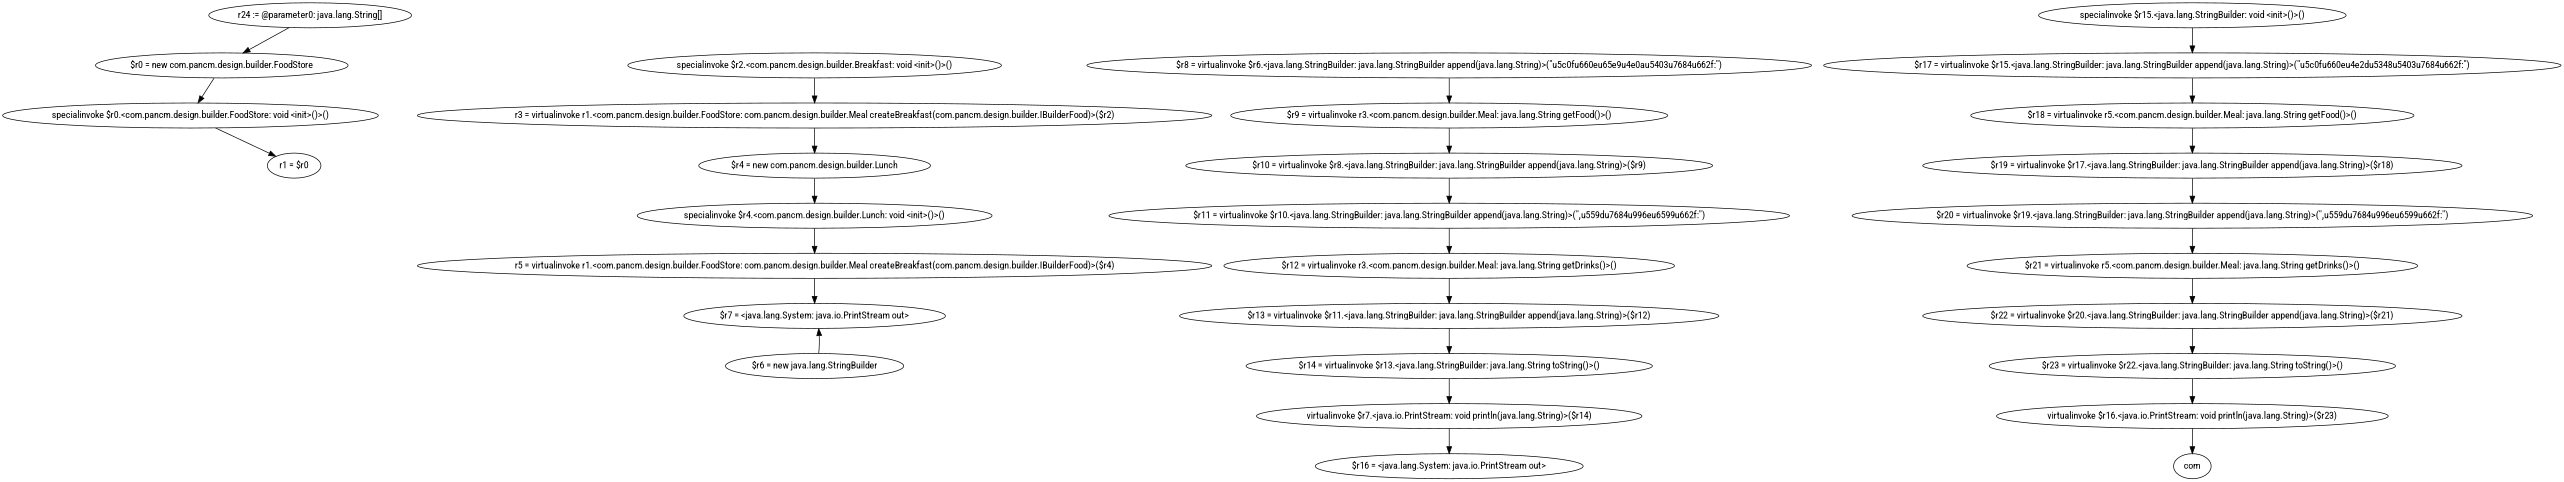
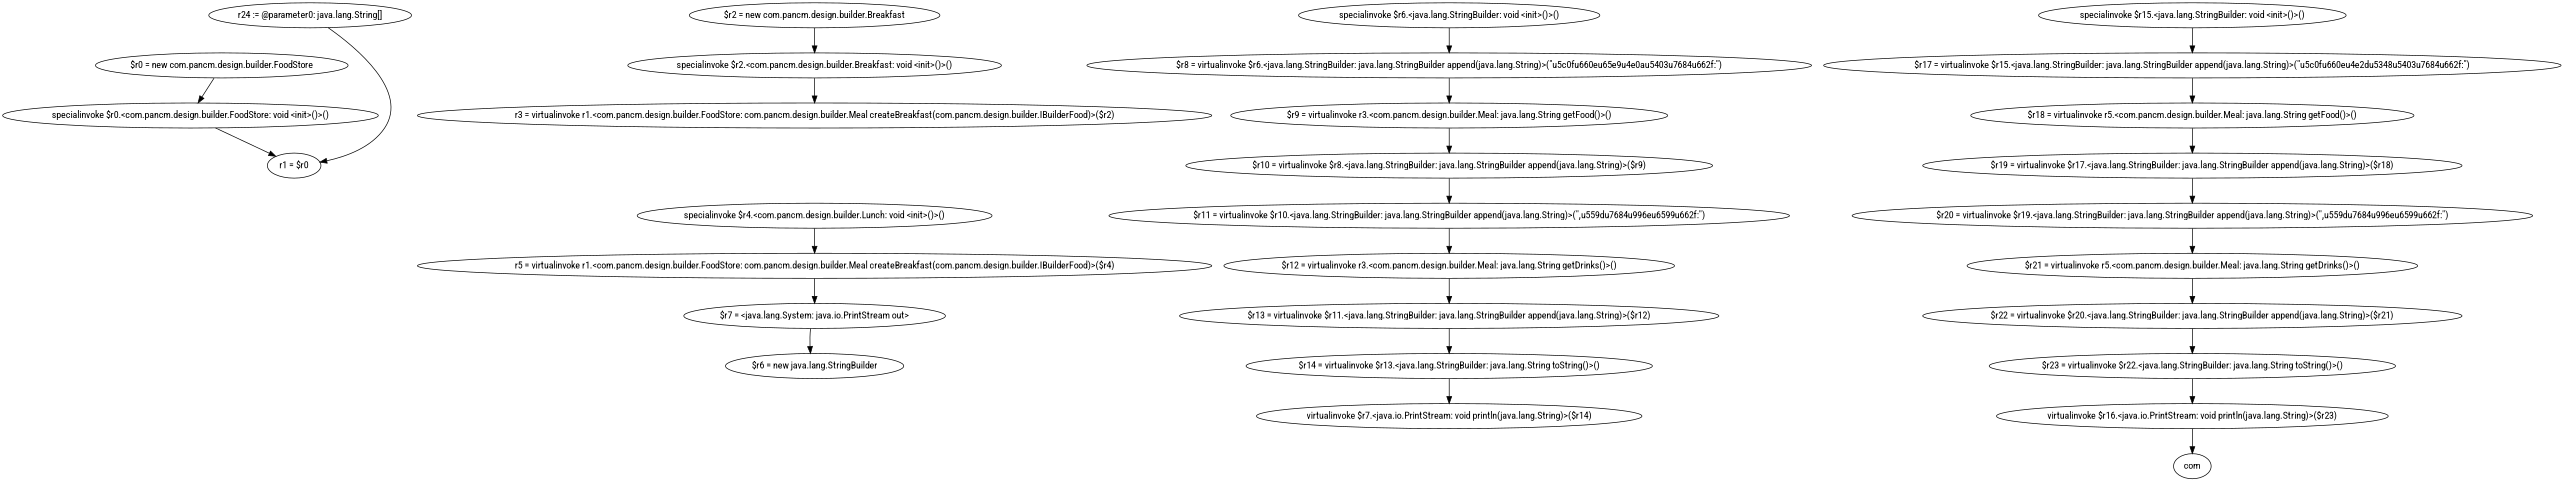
none -> (815, 15)
none -> (1449, 15)
(269, 39) -> (390, 100)
(815, 166) -> none
(819, 345) -> (810, 338)
(1449, 466) -> none
